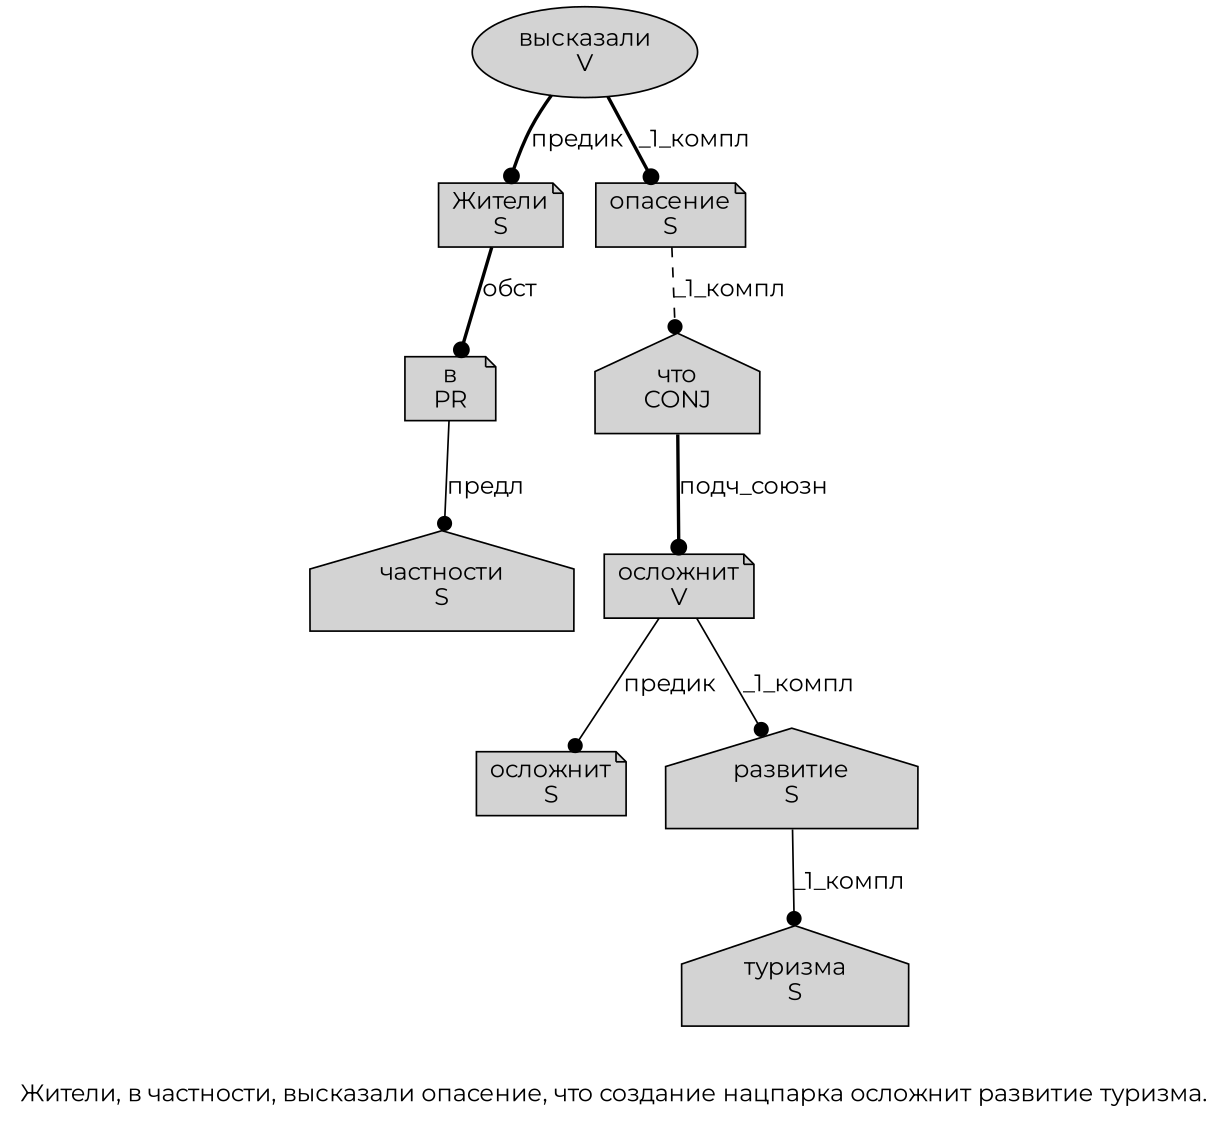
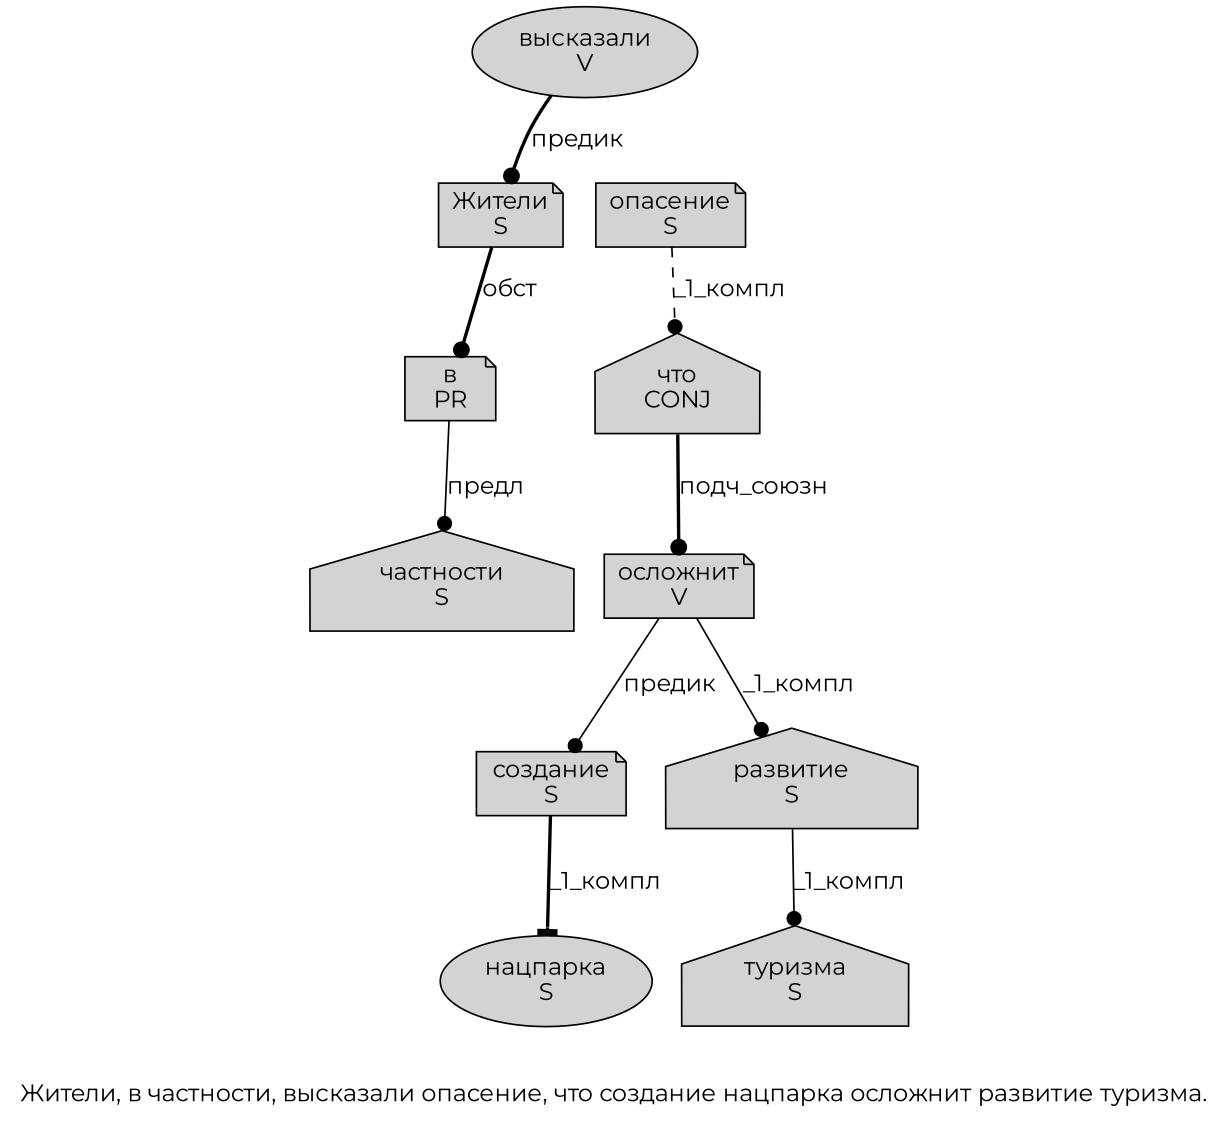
(628, 134) -> none
(551, 784) -> (551, 784)
none -> (546, 981)
